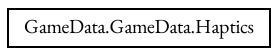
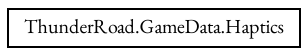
(139, 28) -> (154, 28)
